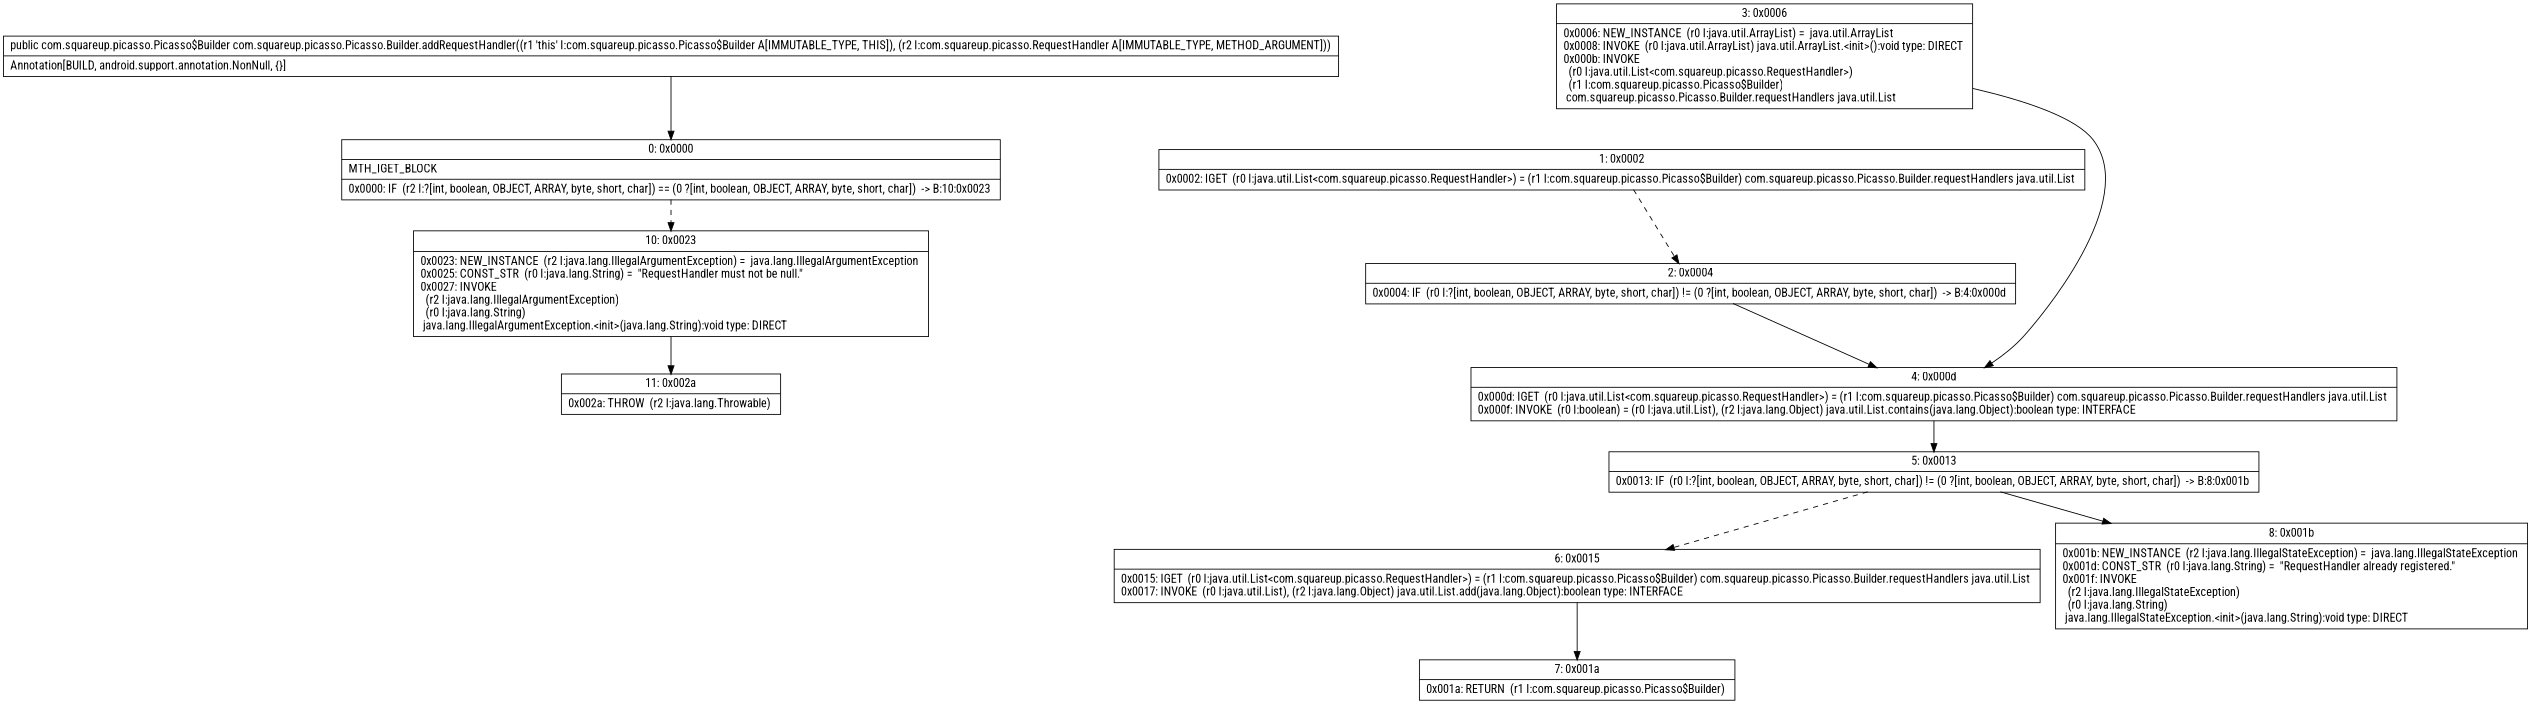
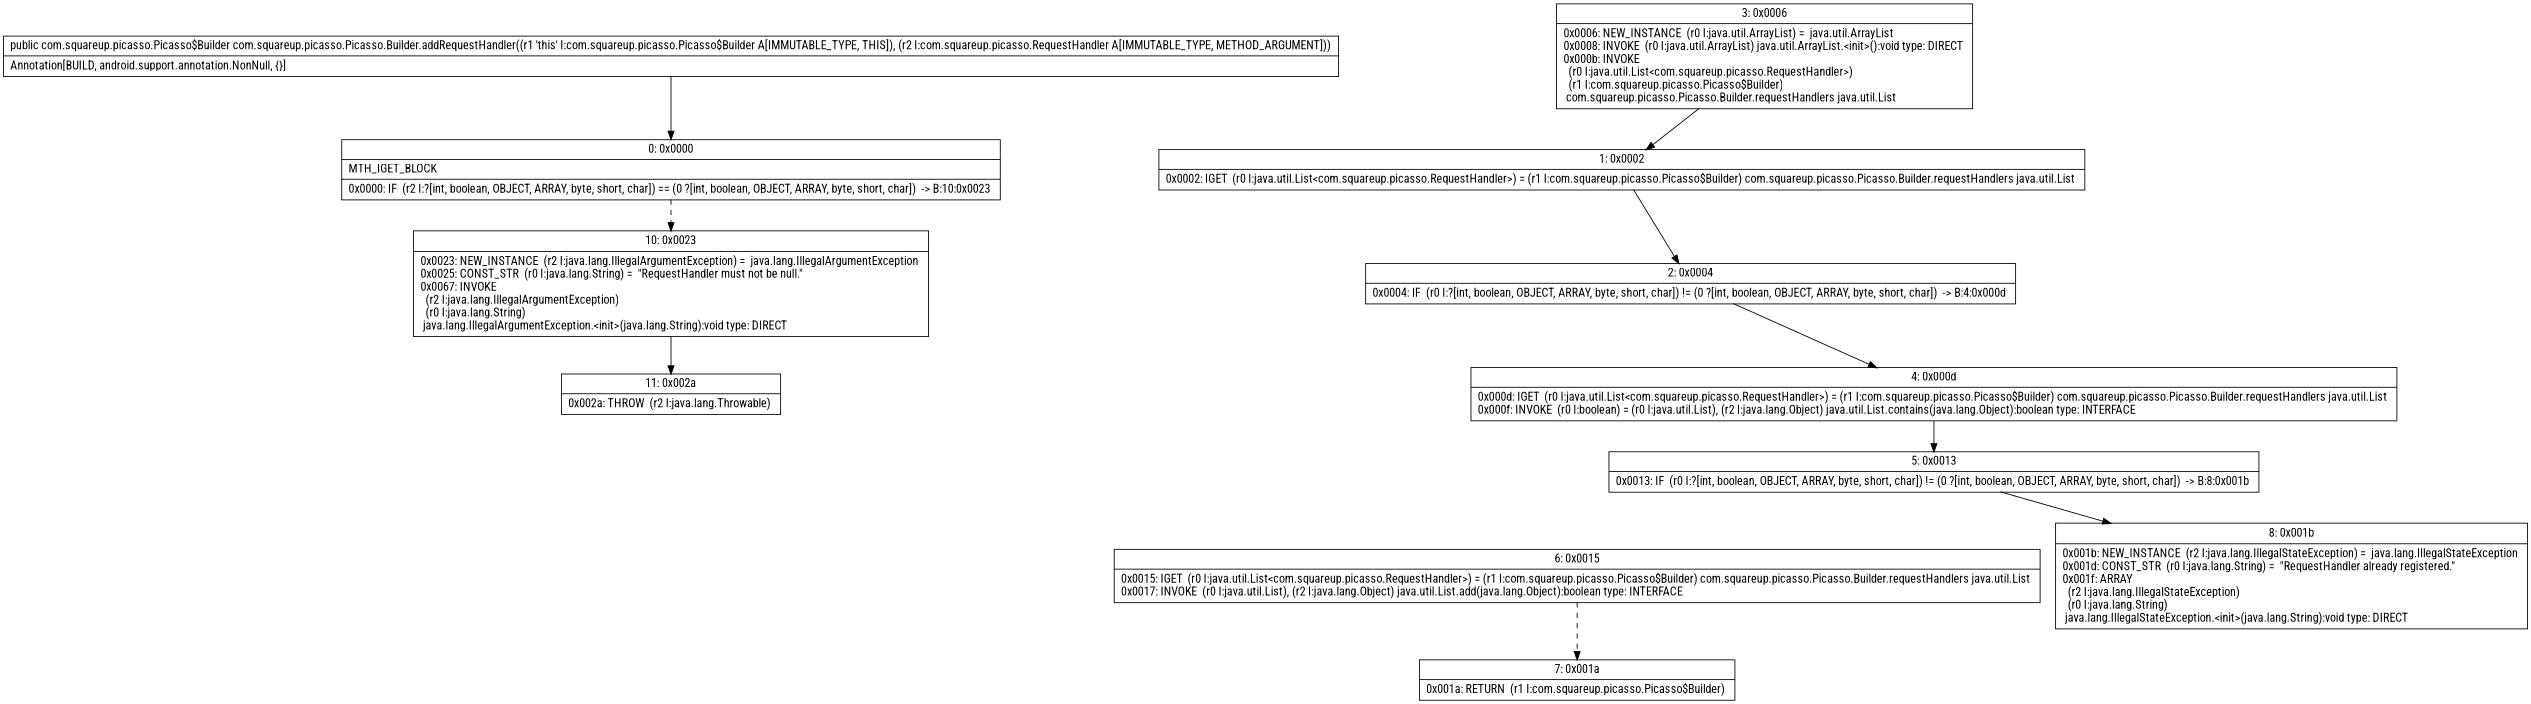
(2102, 203) -> (1676, 127)
(1654, 223) -> (1654, 223)
(461, 287) -> (461, 287)
(1771, 520) -> none
(2102, 579) -> (2100, 579)
(1577, 627) -> (1577, 627)
